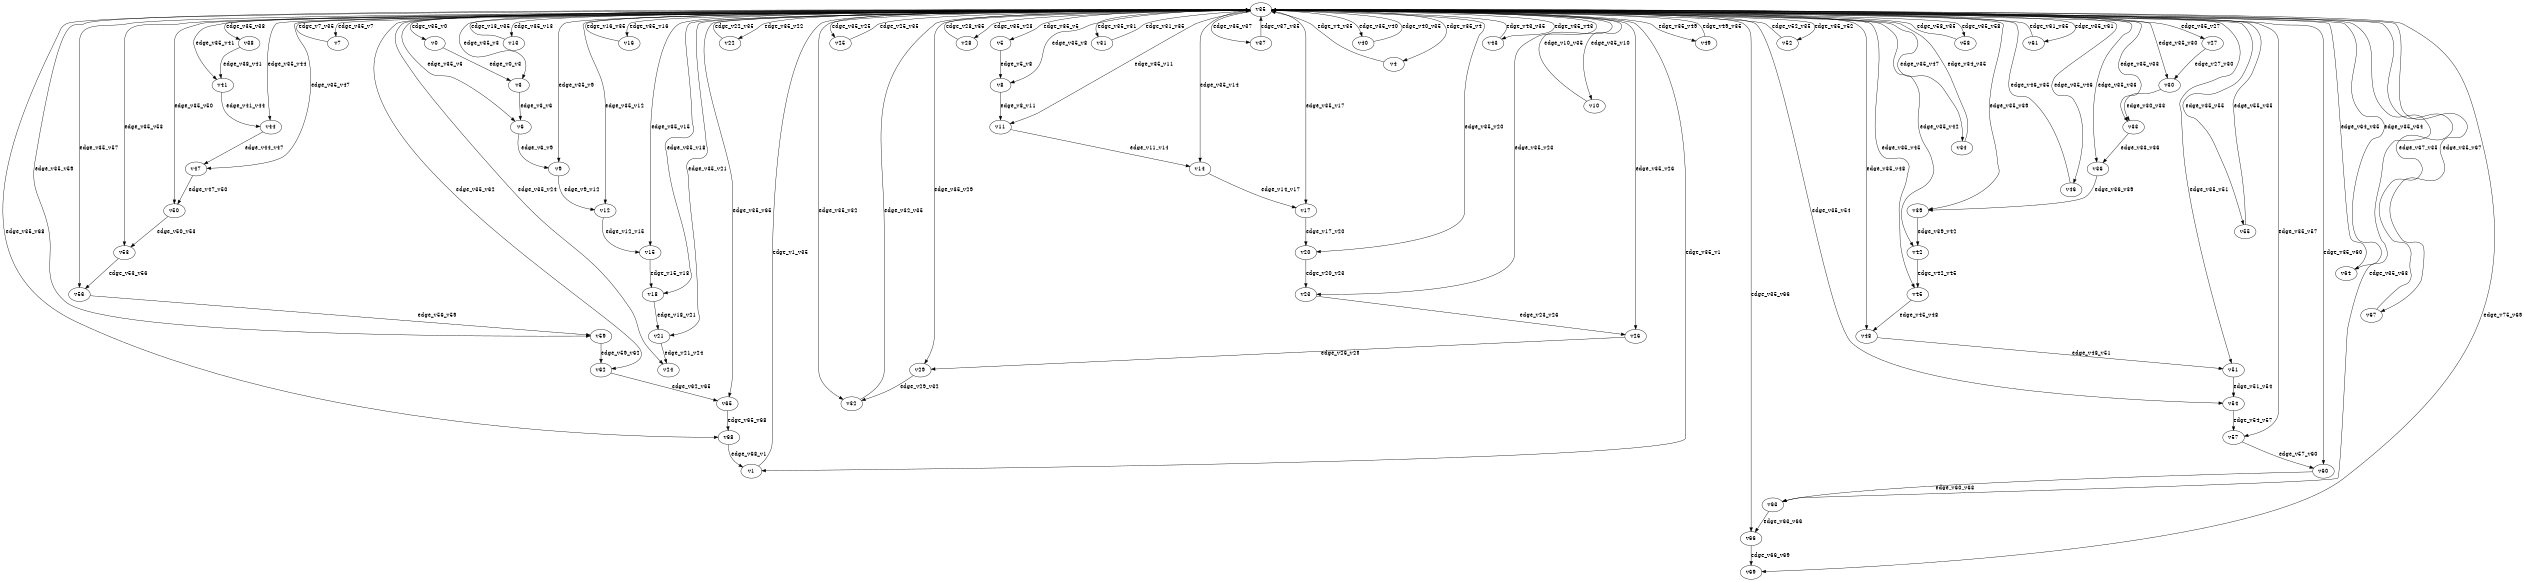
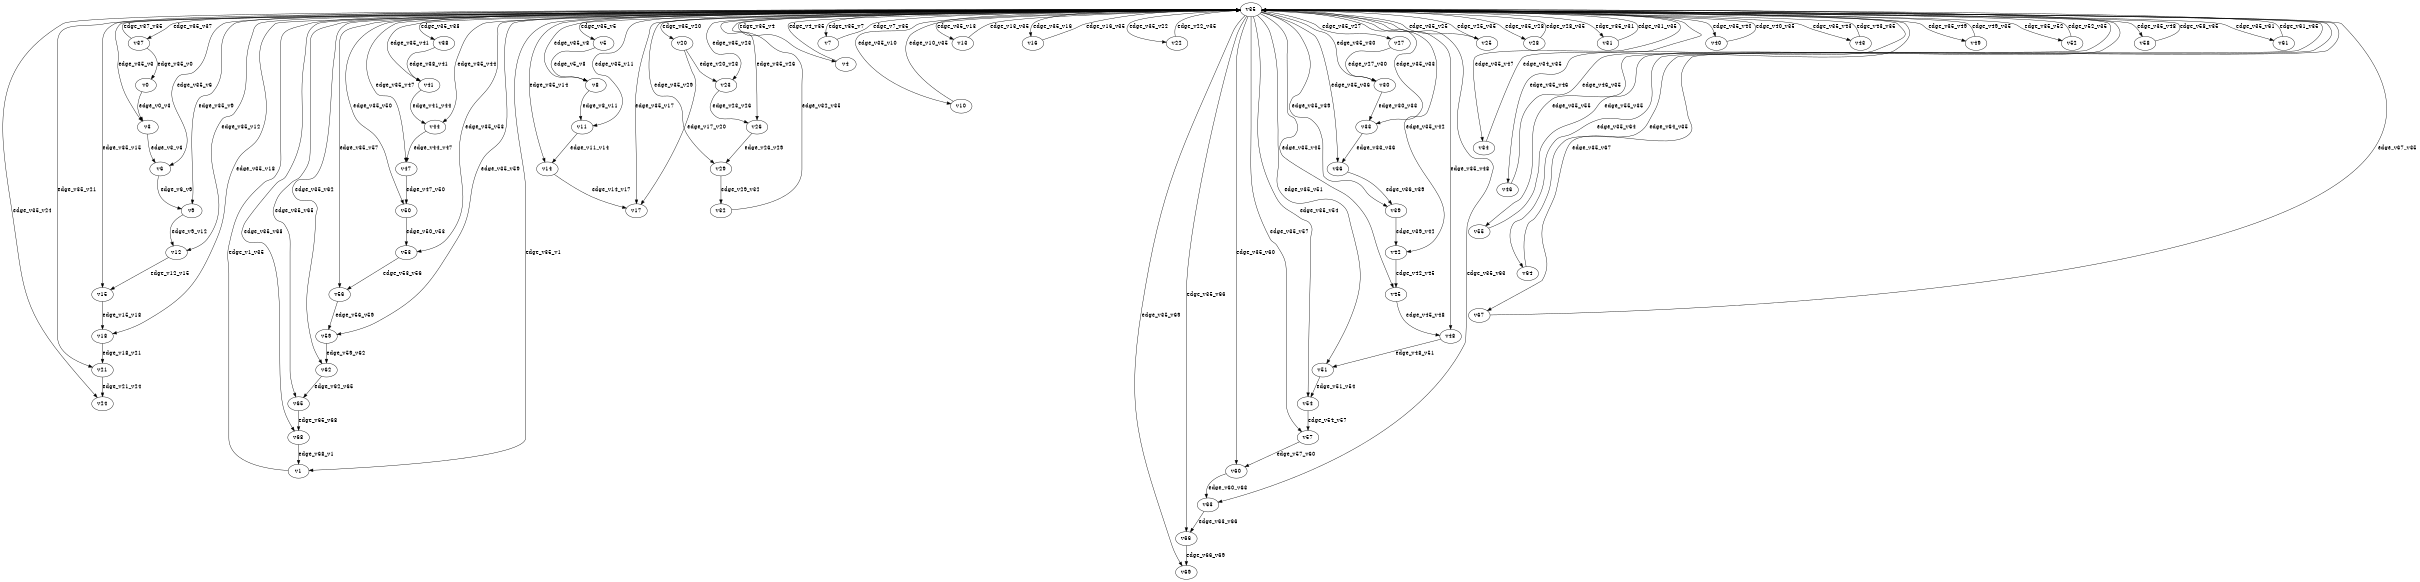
(820, 11) -> (157, 61)
(827, 25) -> none
(1981, 27) -> (2157, 27)
(1306, 230) -> (682, 133)
(2503, 315) -> (1161, 315)
